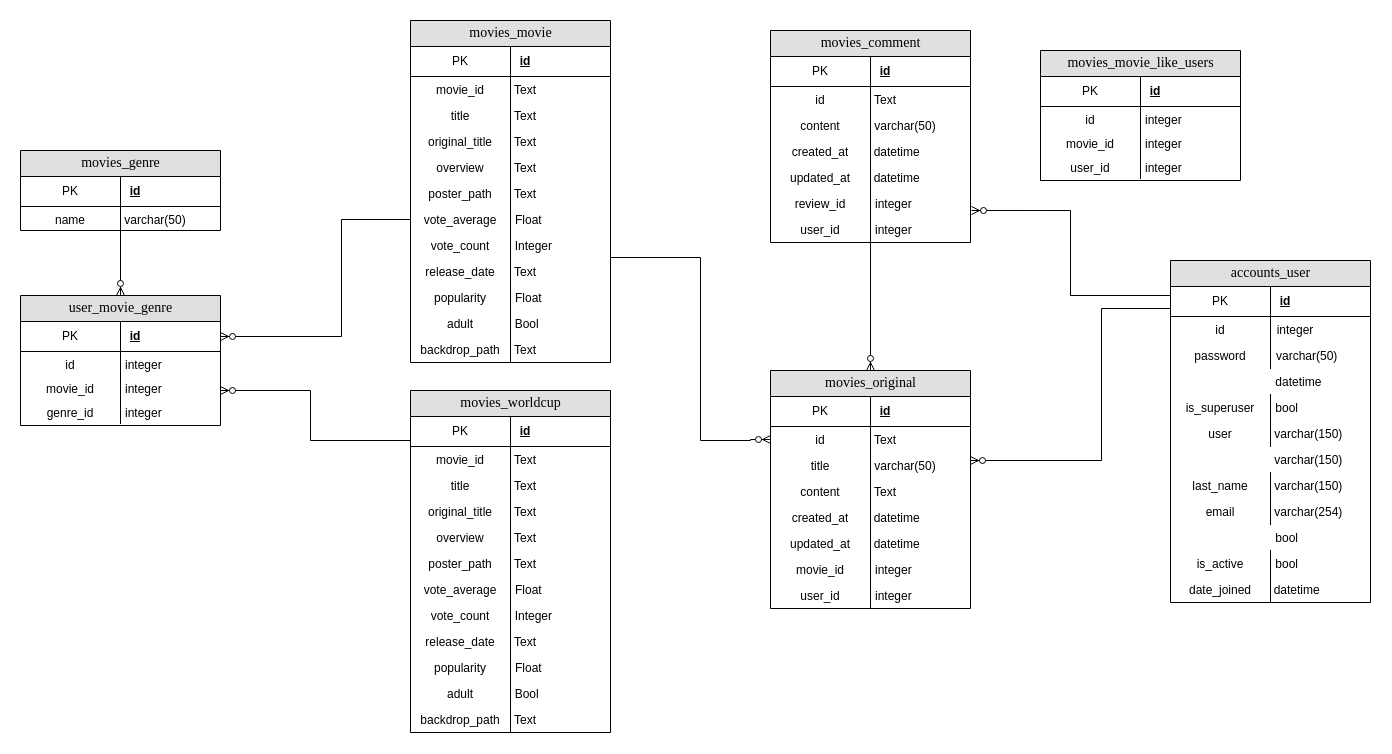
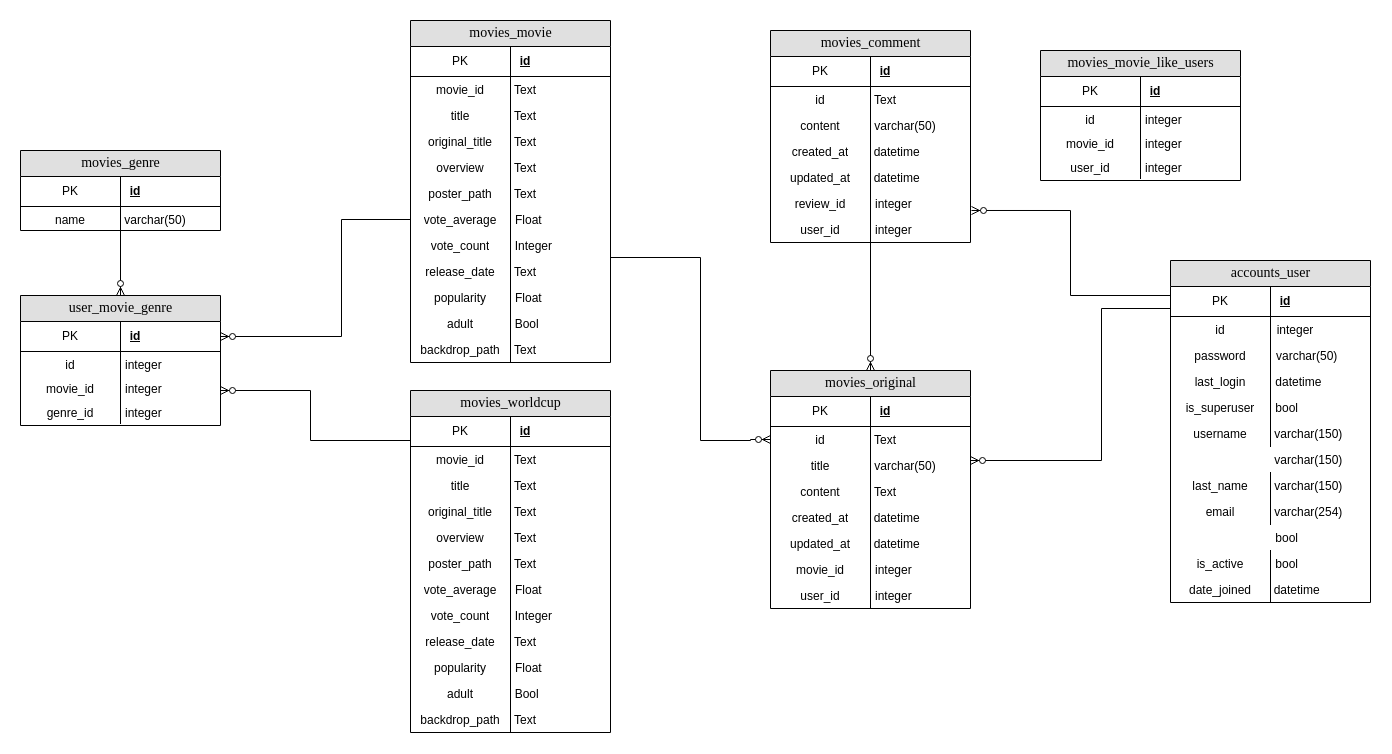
none -> (1221, 382)
(1221, 435) -> (1221, 435)
